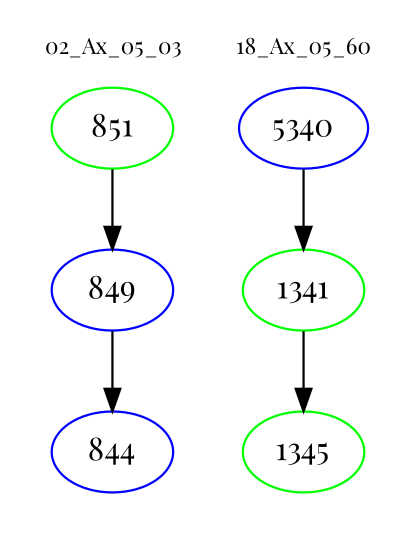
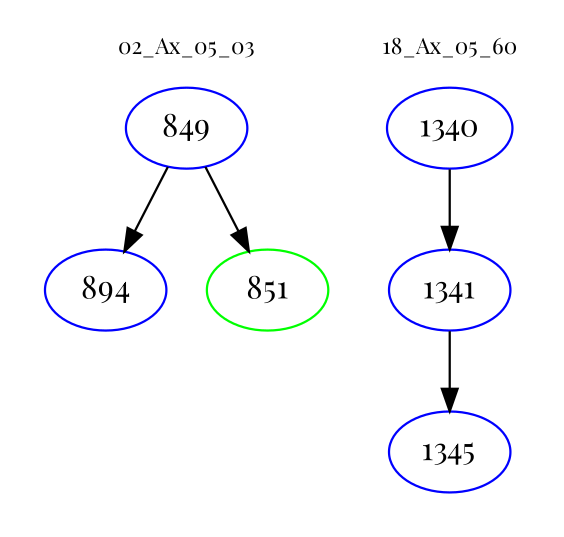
(304, 128) -> (450, 128)
(112, 198) -> (222, 199)
(304, 290) -> (450, 290)
(112, 452) -> (106, 290)
(304, 452) -> (450, 452)
